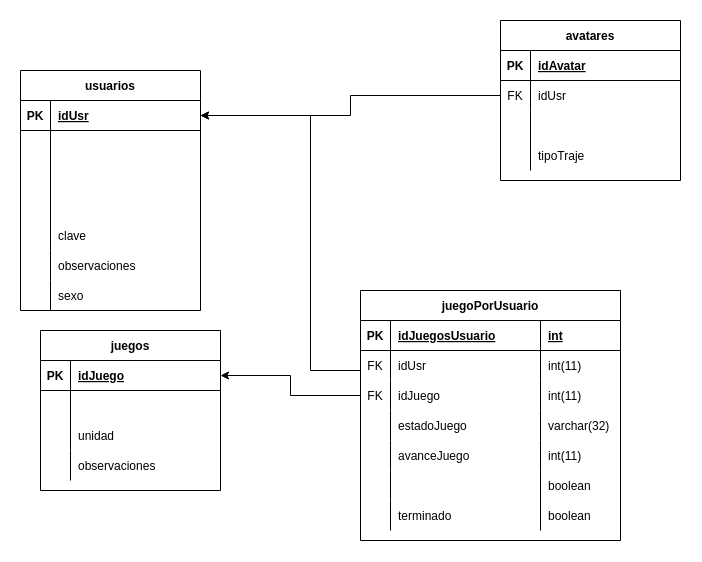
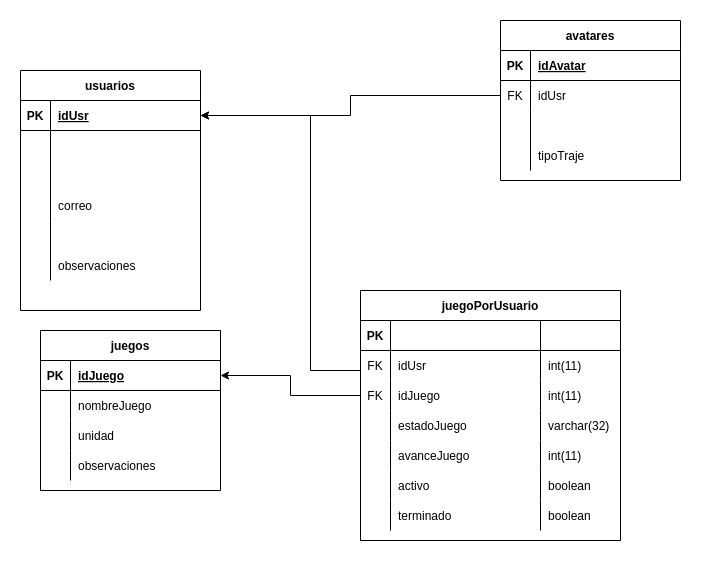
none -> (126, 206)
(126, 236) -> none
(126, 296) -> none
(466, 336) -> none
(581, 336) -> none
none -> (146, 406)
none -> (466, 486)
